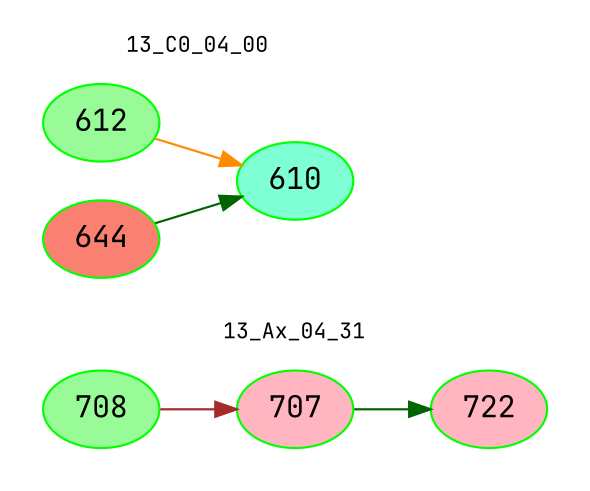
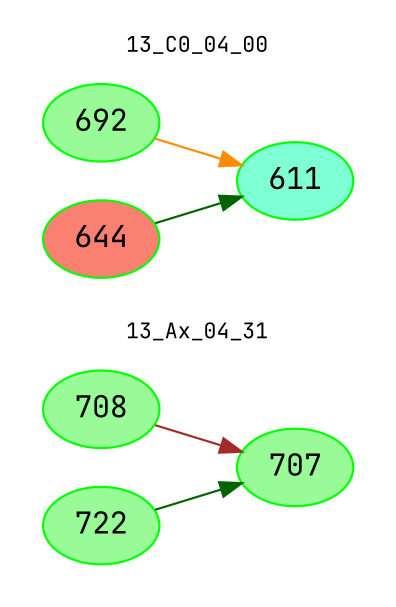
(101, 123) -> (101, 123)
(295, 181) -> (295, 181)
(295, 409) -> (295, 467)
(382, 409) -> (188, 500)
(489, 409) -> (101, 526)
